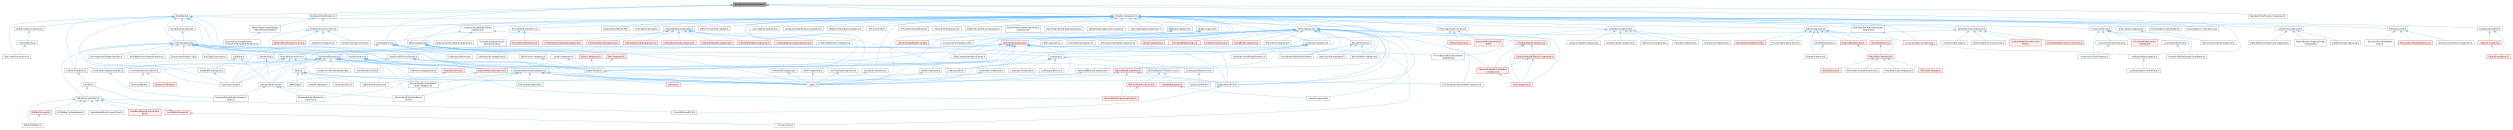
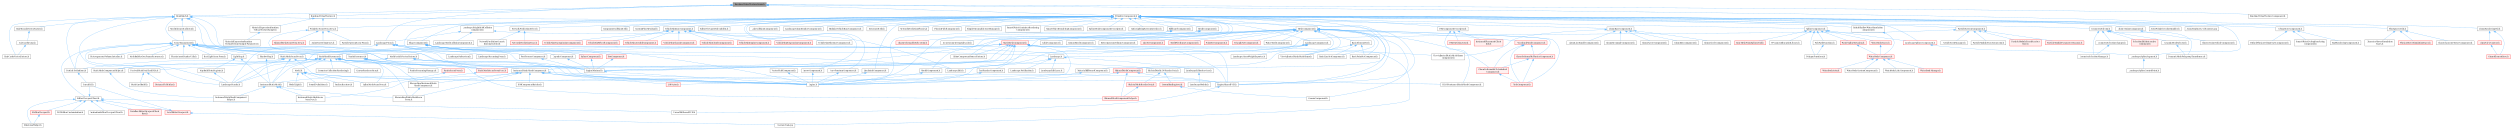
(1185, 43) -> (1185, 43)
(87, 93) -> (90, 91)
